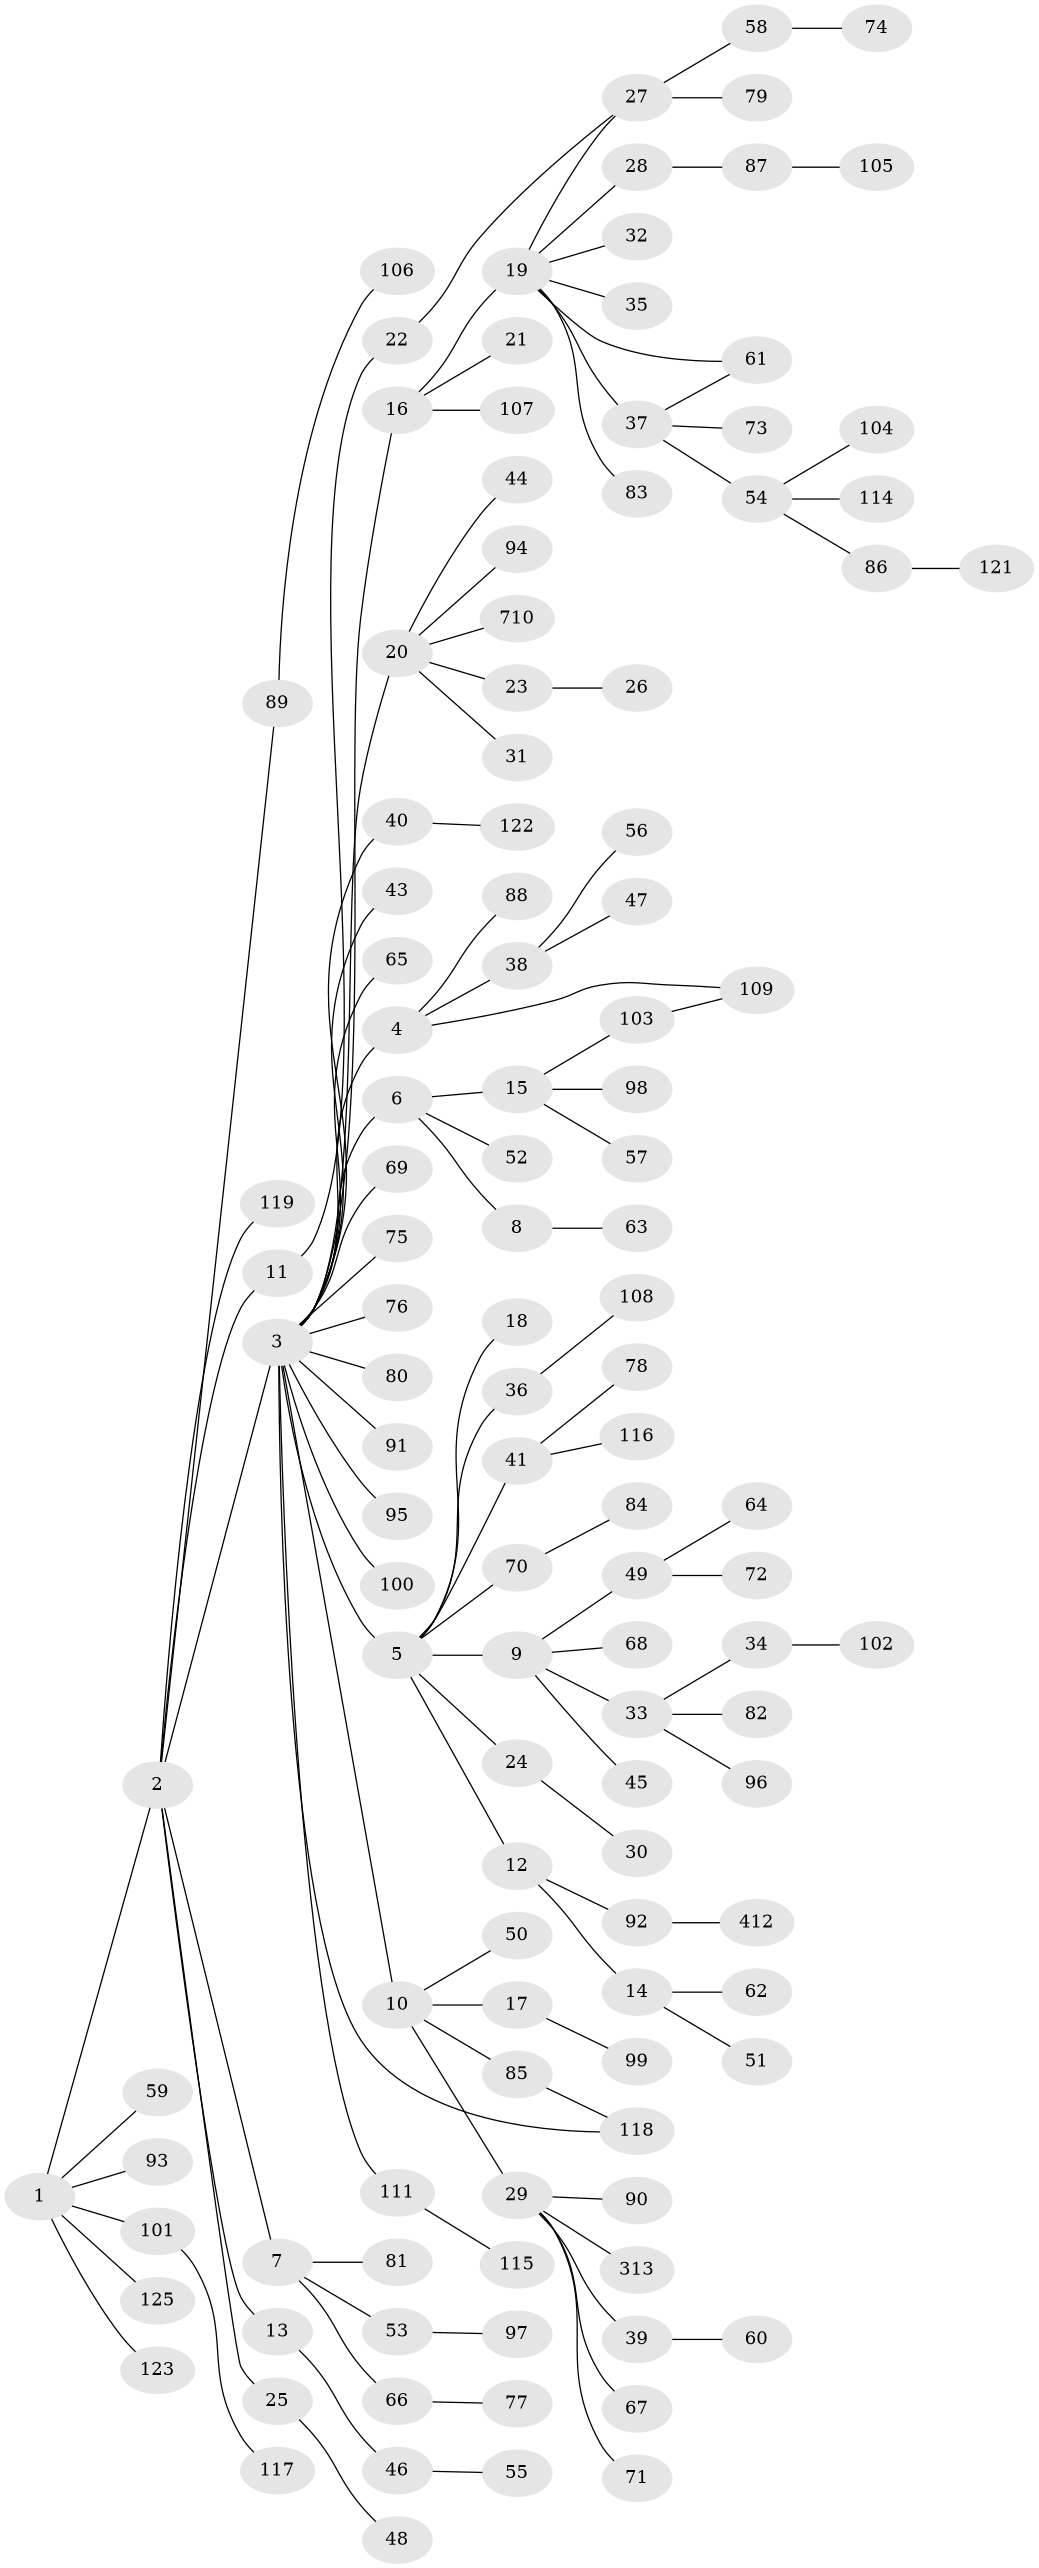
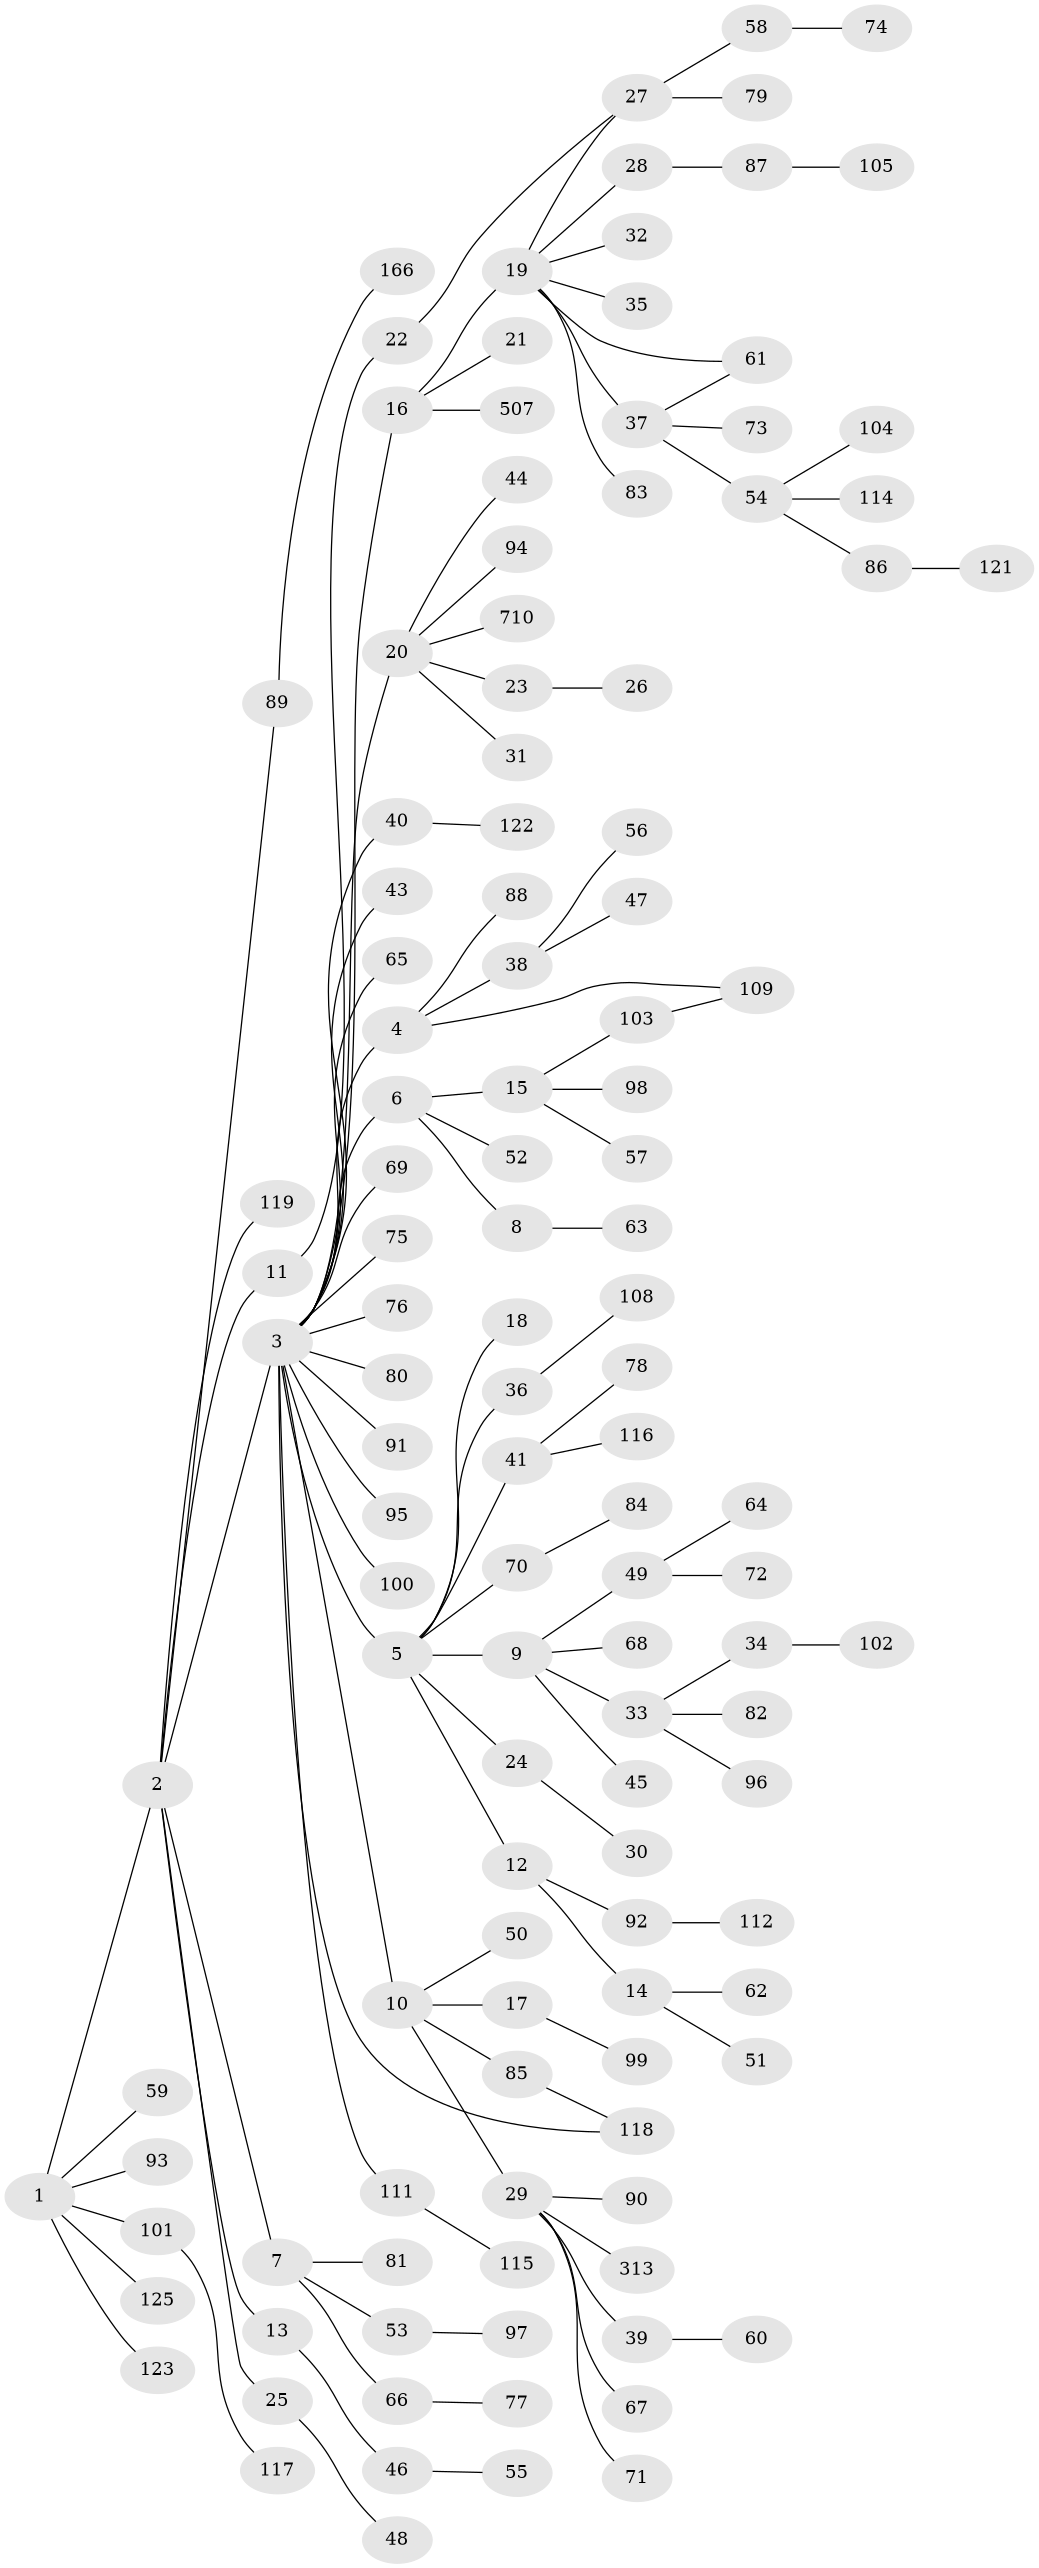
(397, 271) -> (397, 271)
(517, 410) -> (517, 410)
(757, 1923) -> (757, 1923)
